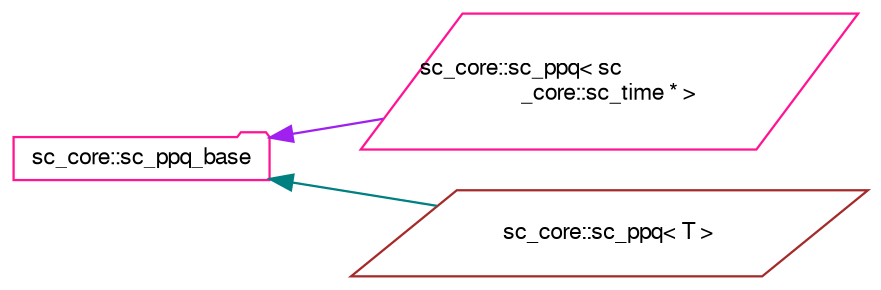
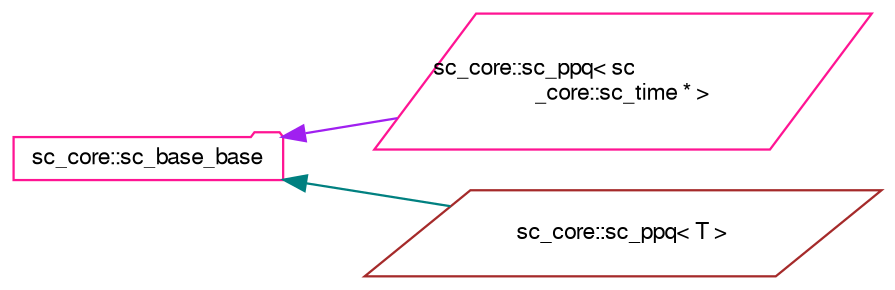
(142, 159) -> (148, 159)
